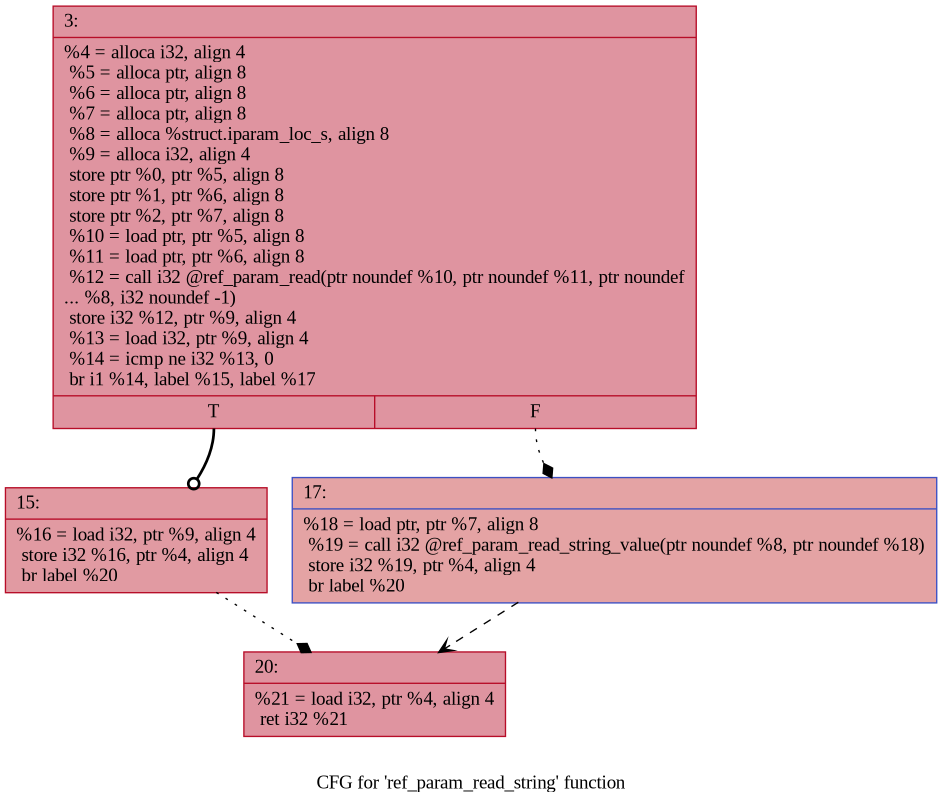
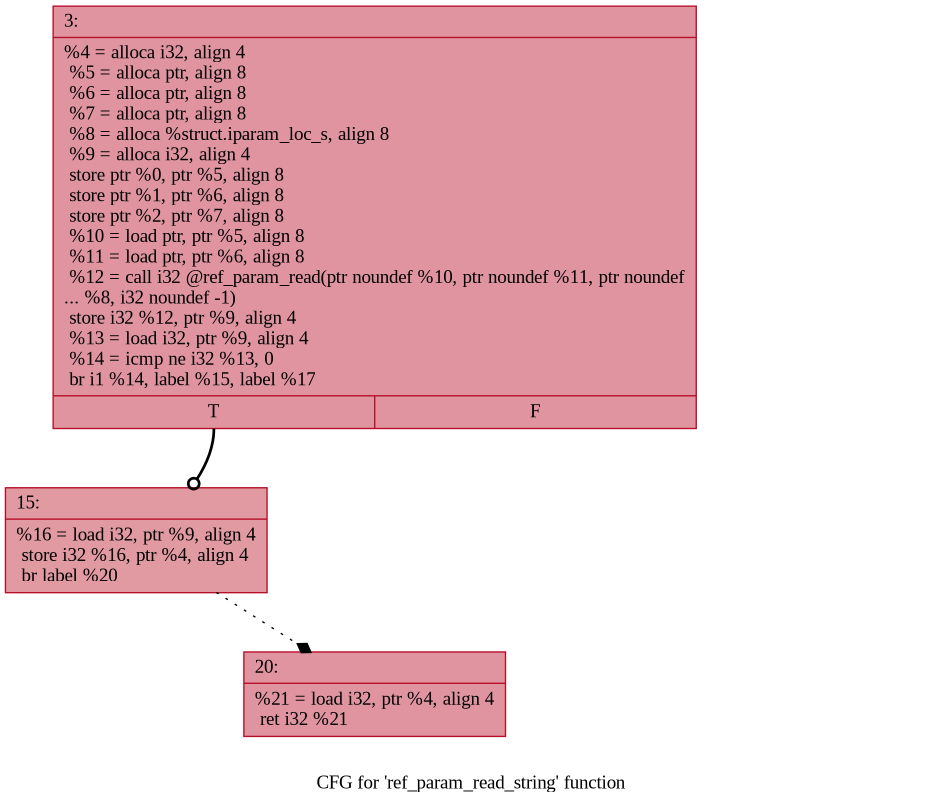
(614, 540) -> none
